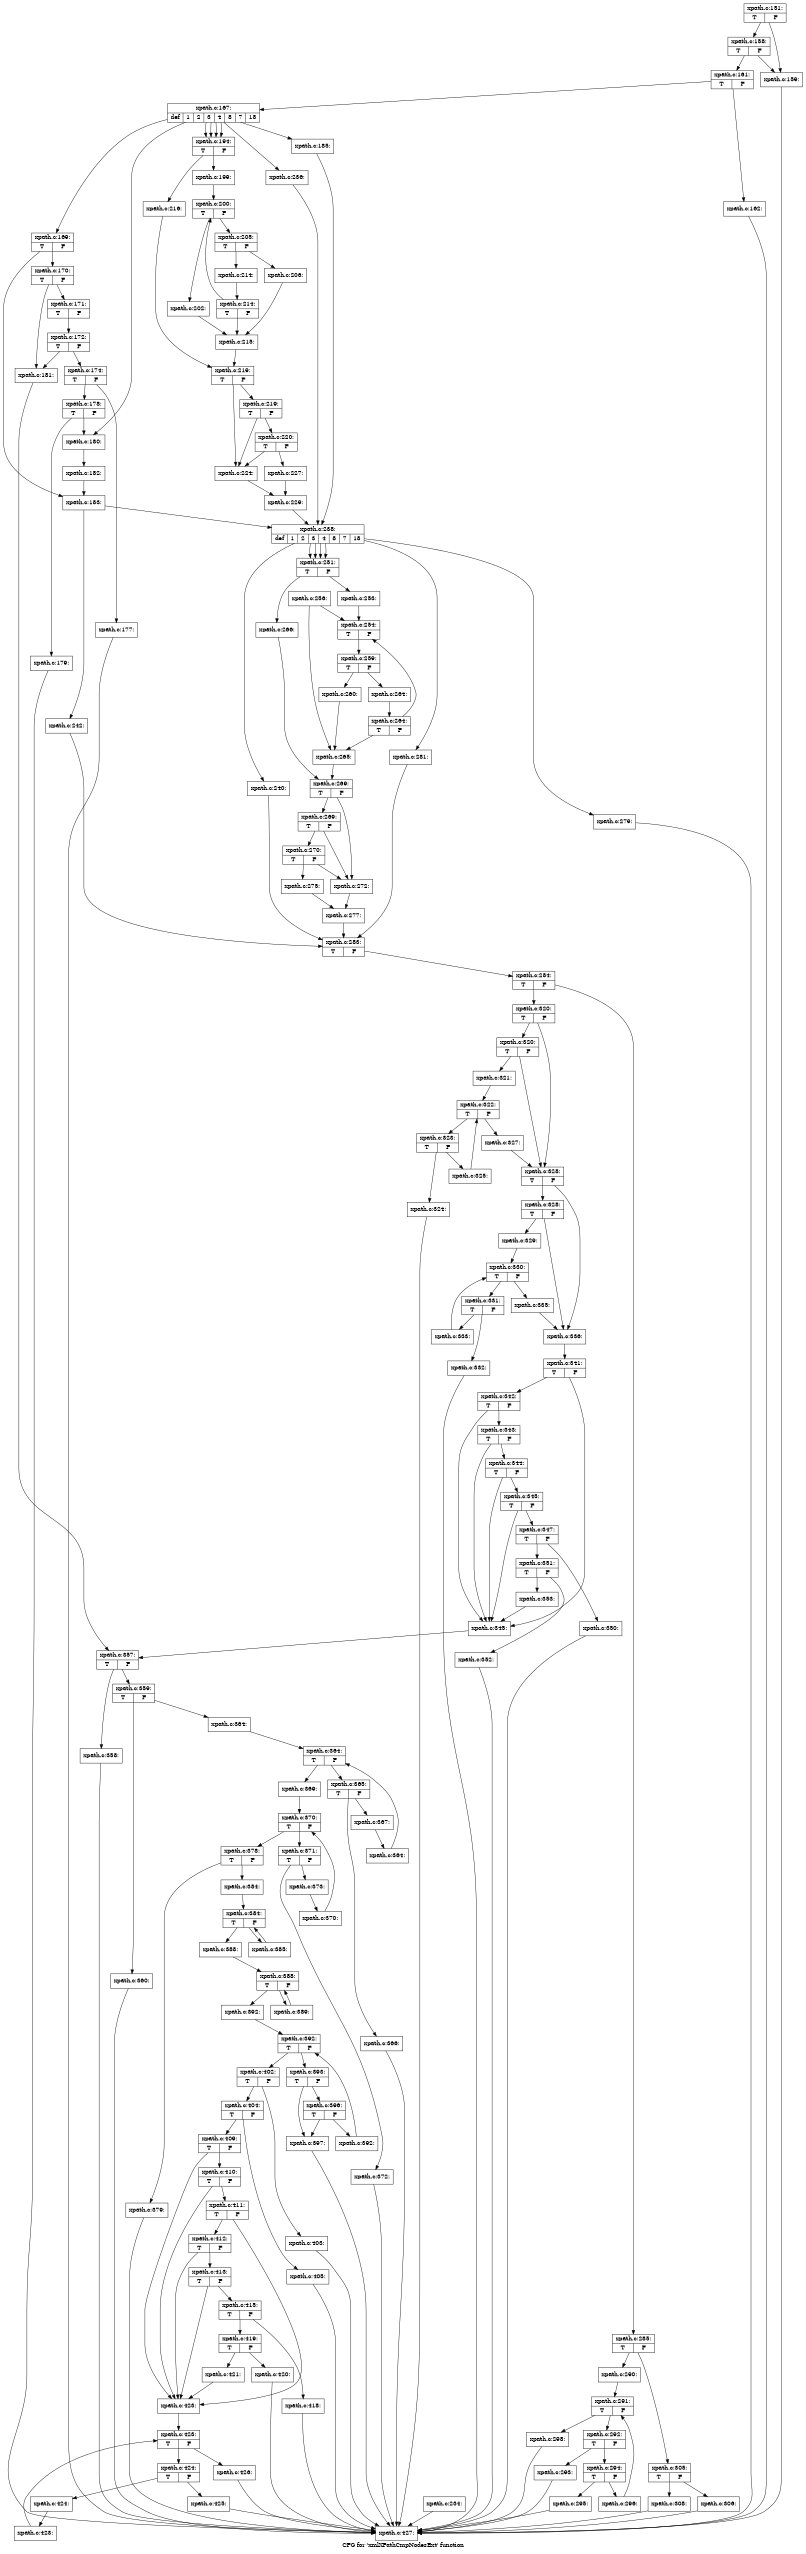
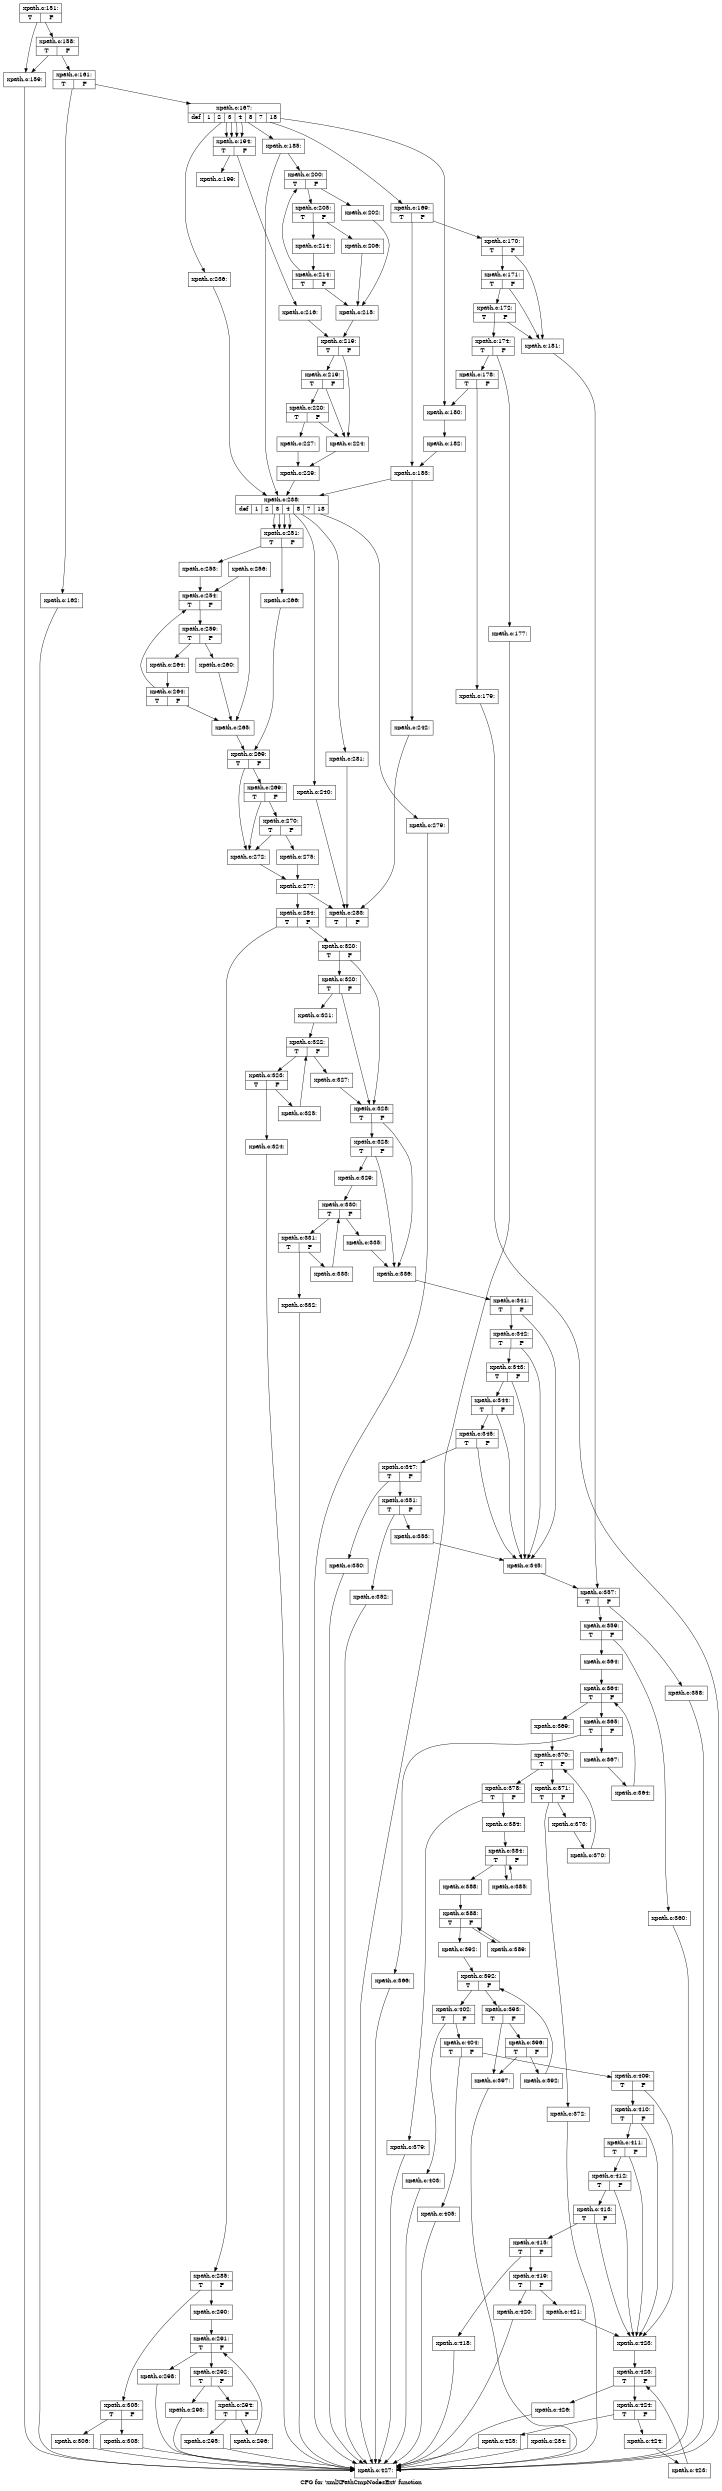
(214, 190) -> (293, 160)
none -> (524, 311)
(437, 963) -> (298, 899)
